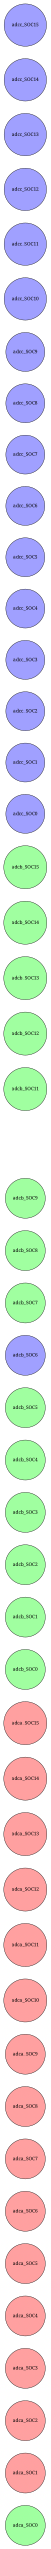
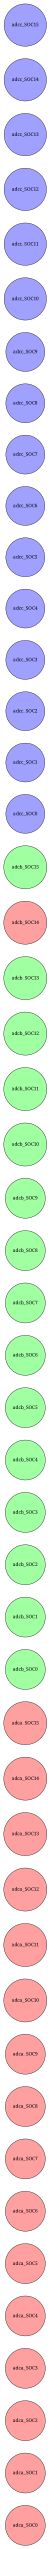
(25, 923) -> (25, 923)
none -> (25, 1145)
(25, 1355) -> (25, 1355)
(25, 2525) -> (25, 2525)
